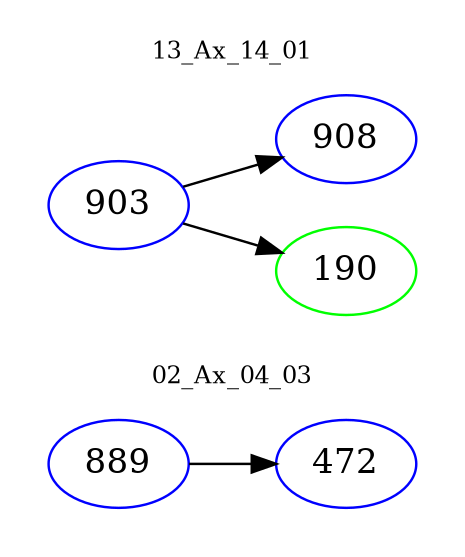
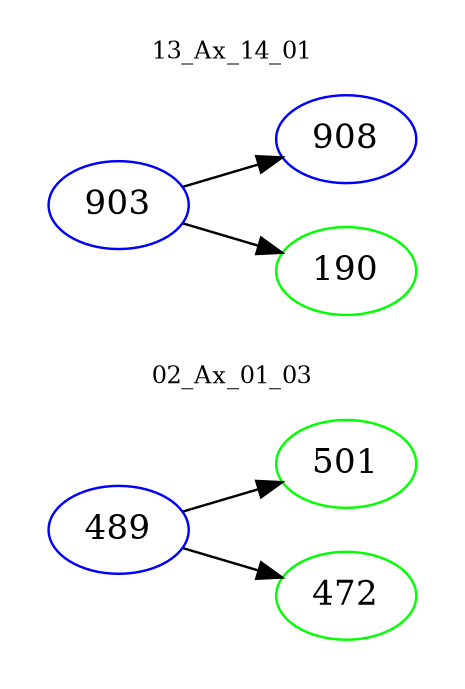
(232, 377) -> (232, 377)
(119, 464) -> (119, 530)
(346, 464) -> (346, 596)
none -> (346, 464)
